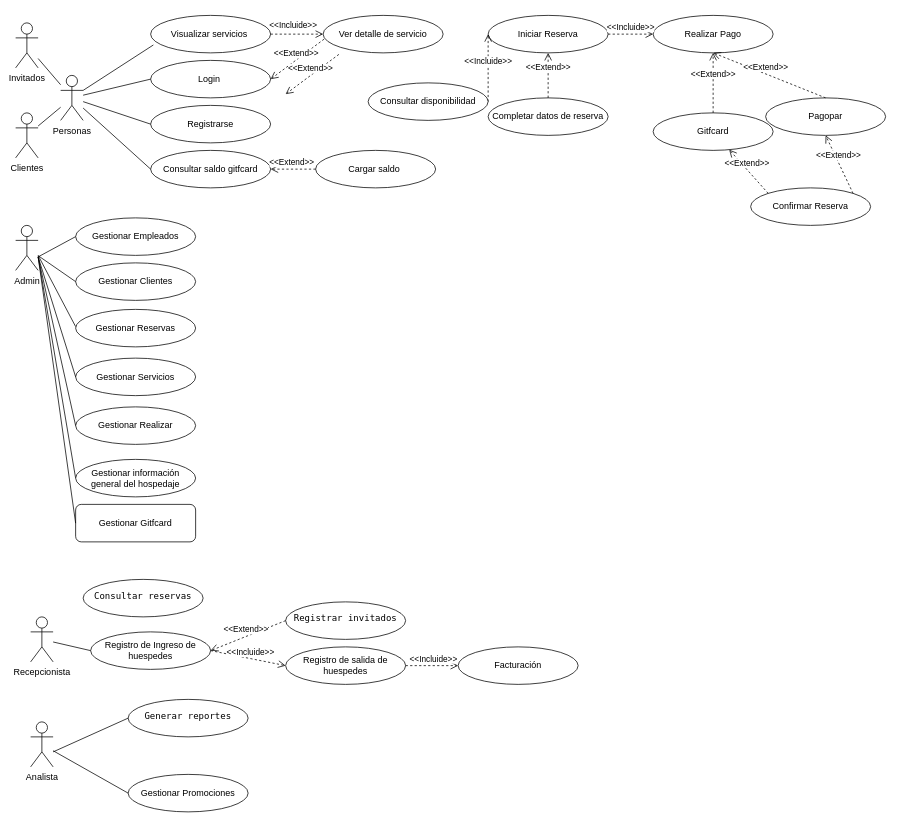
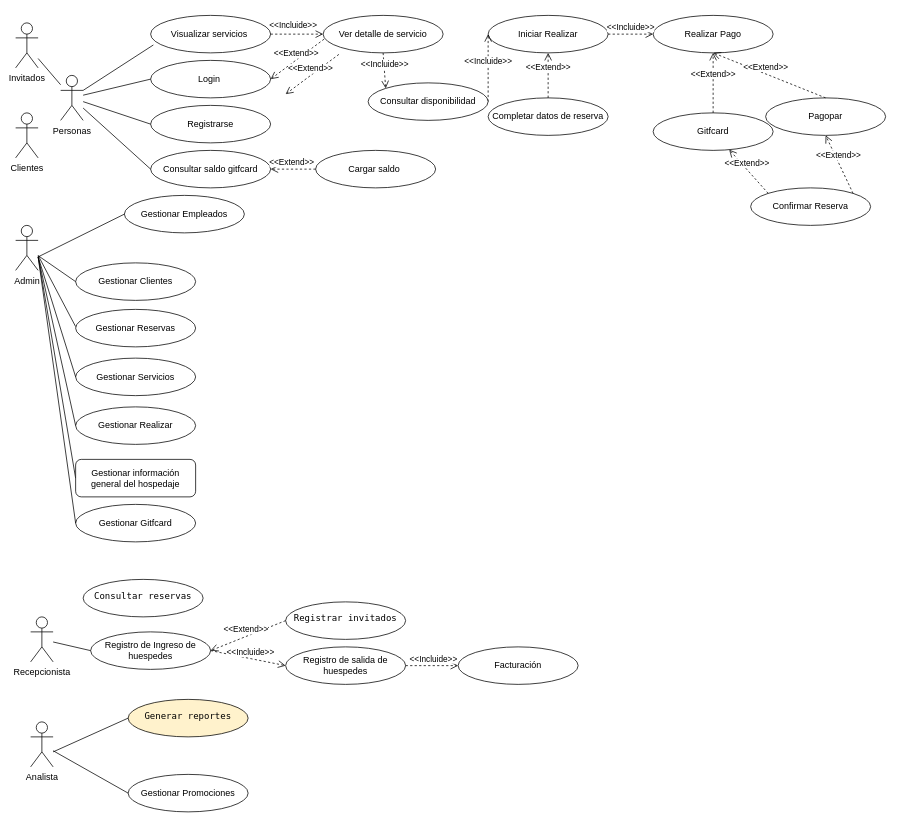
(548, 34) -> (548, 34)
none -> (384, 69)
(49, 117) -> none
(135, 237) -> (184, 214)
(135, 478) -> (135, 478)
(135, 523) -> (135, 523)
(188, 718) -> (188, 718)
